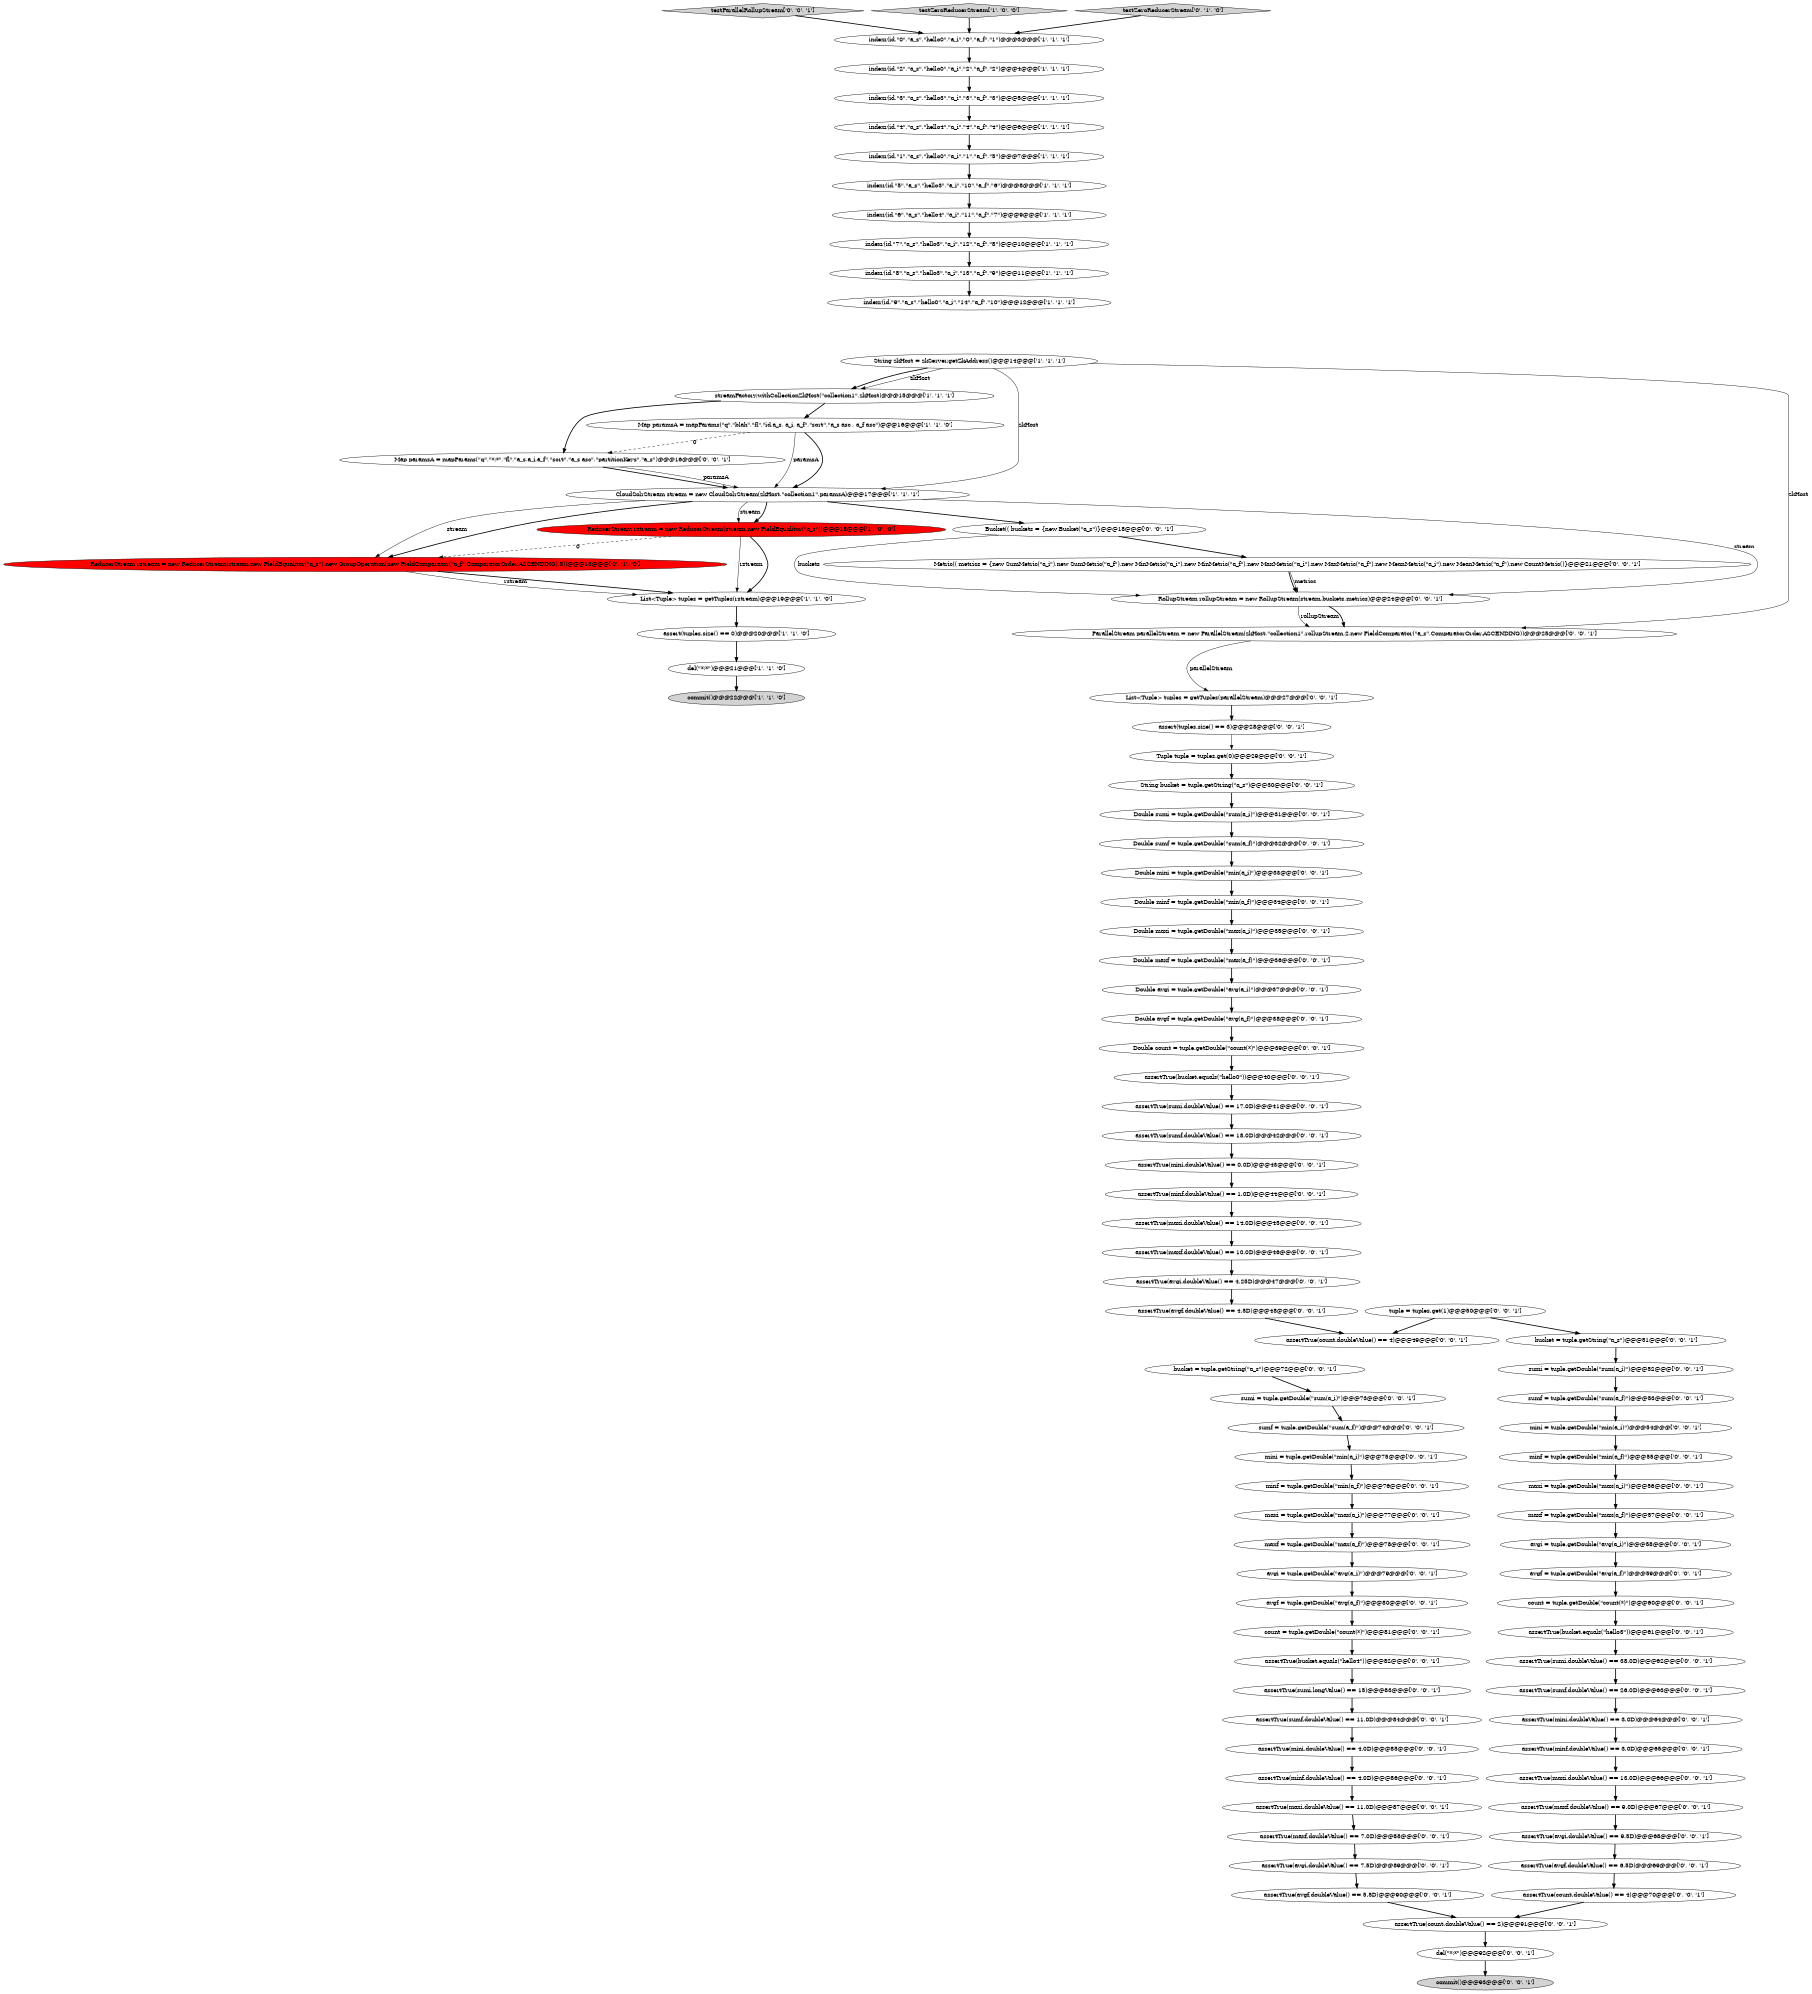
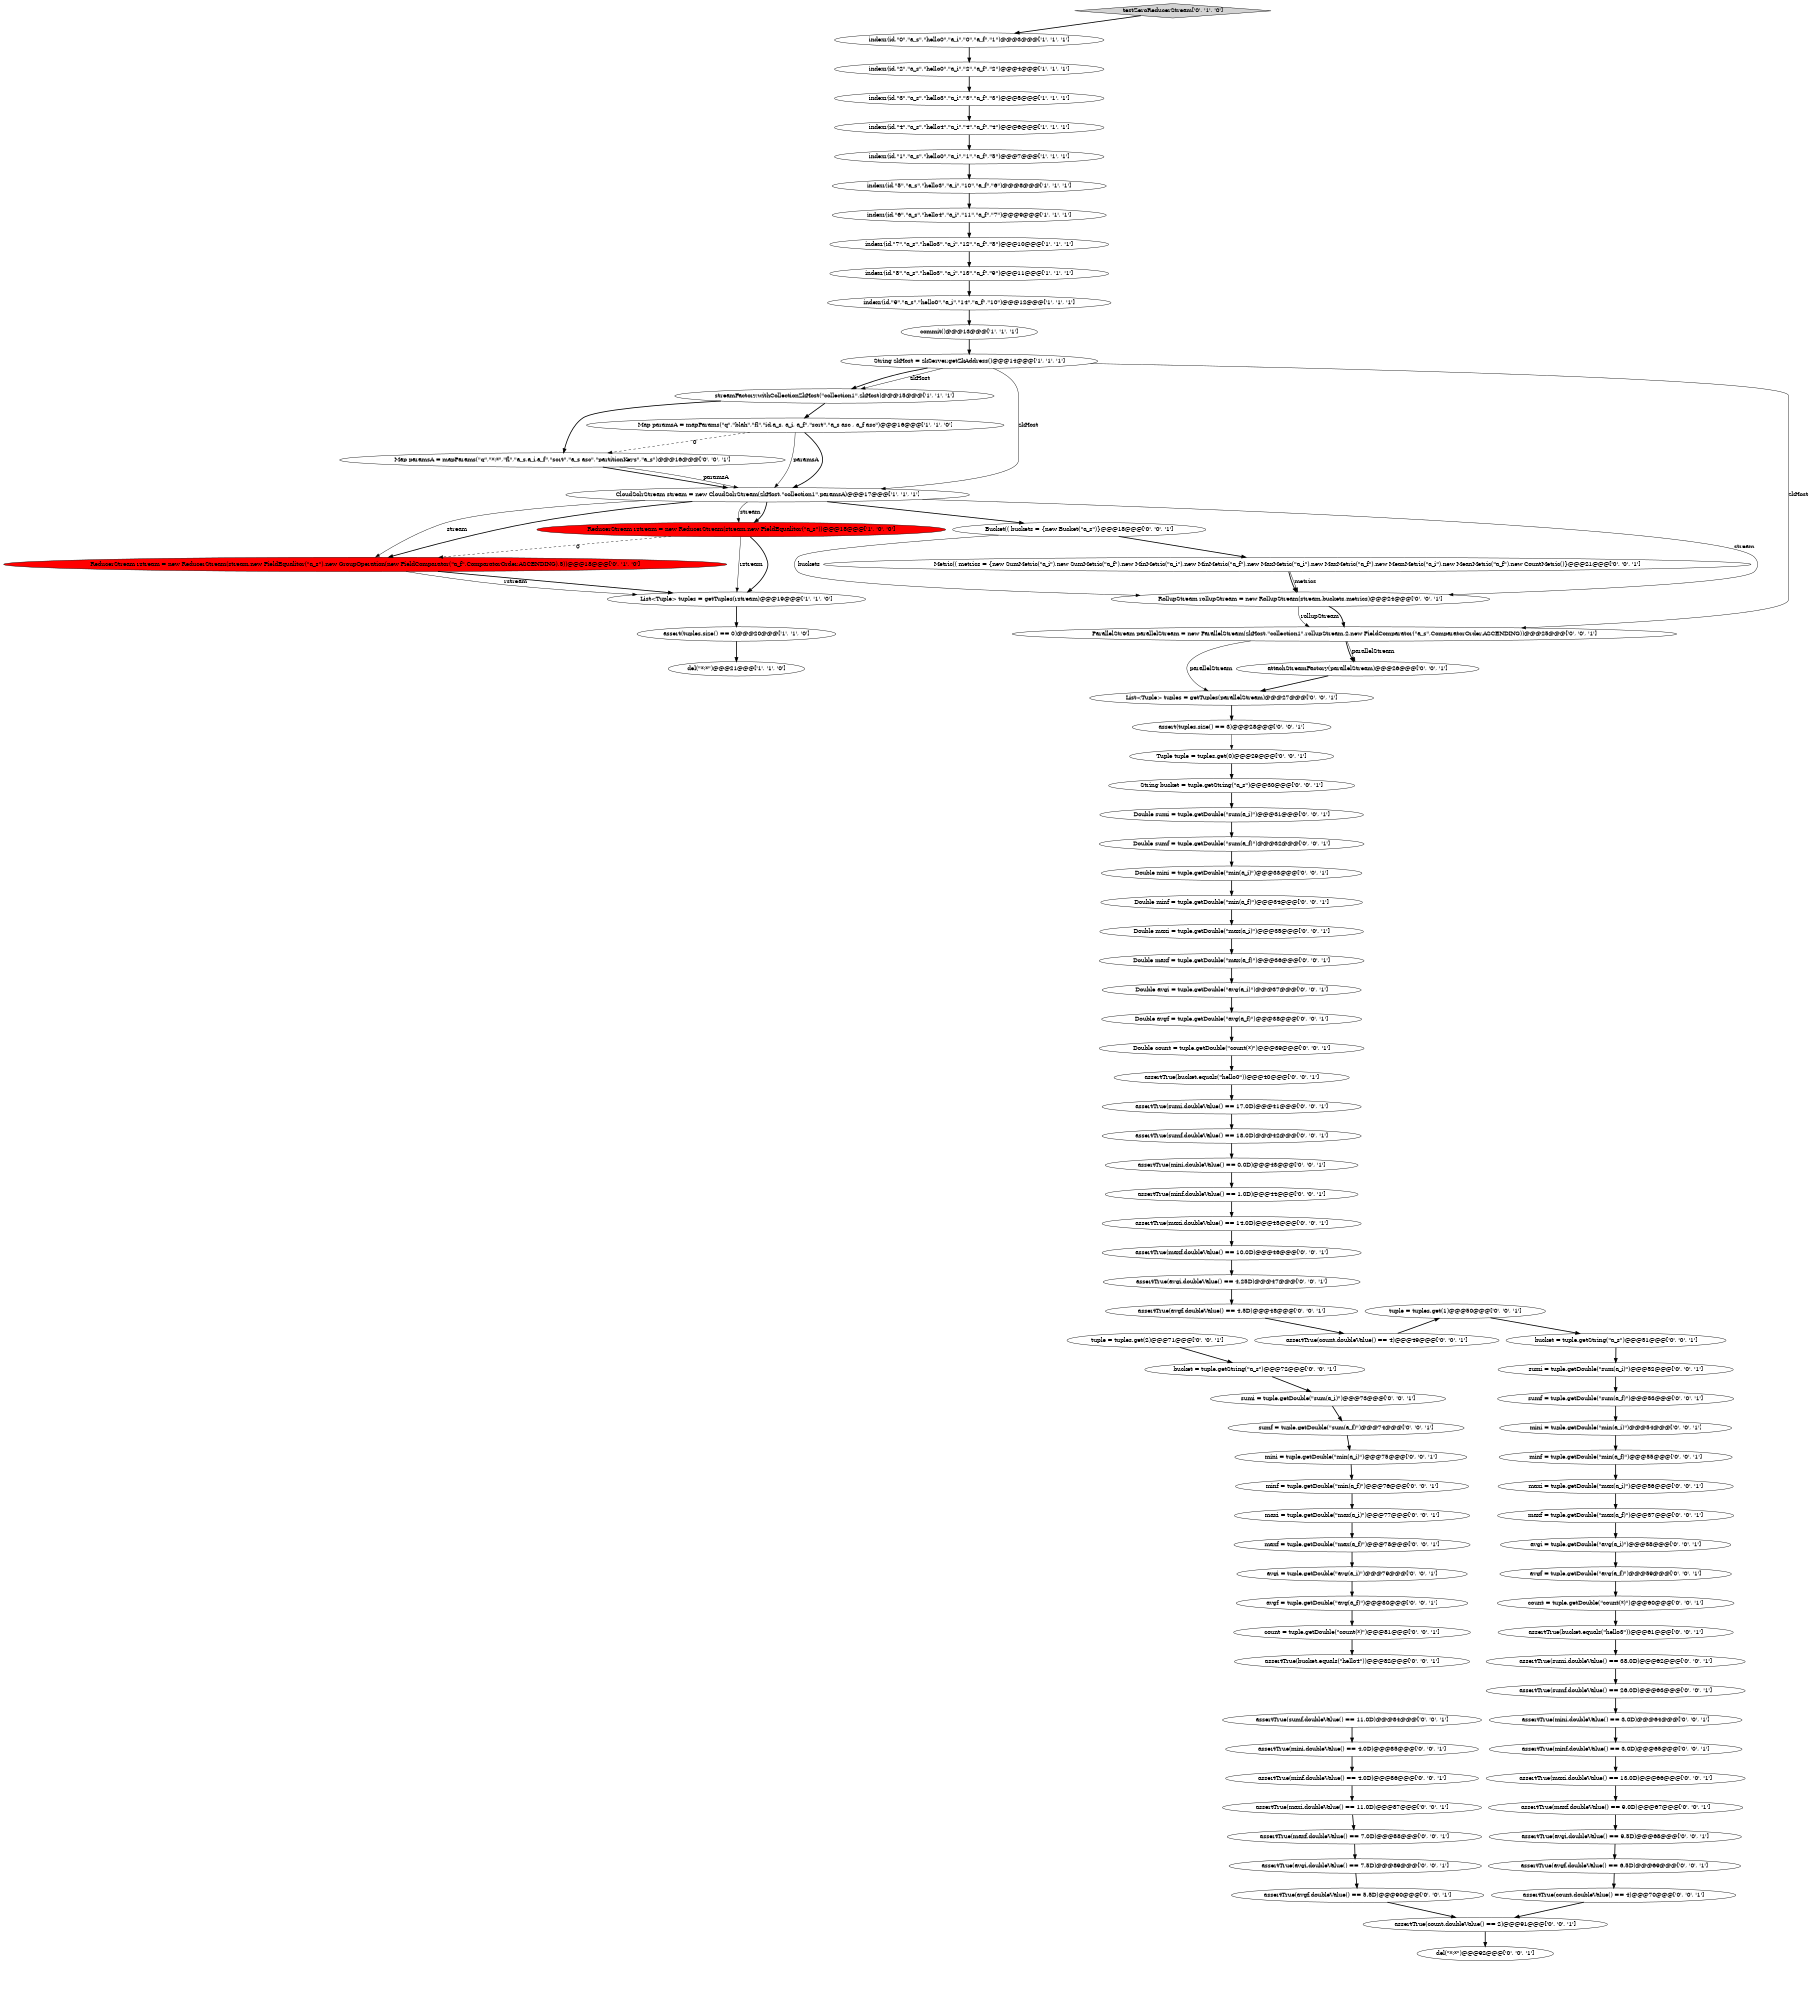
(763, 11) -> none
(969, 11) -> none
none -> (969, 332)
none -> (1358, 669)
(736, 698) -> none
(1416, 1325) -> (1417, 1327)
none -> (1157, 1340)
(1352, 1691) -> none
(1485, 1983) -> none
